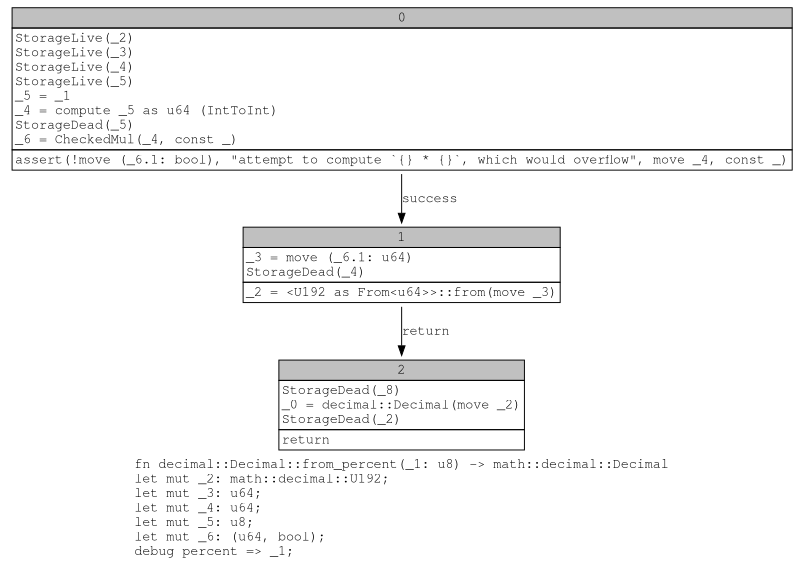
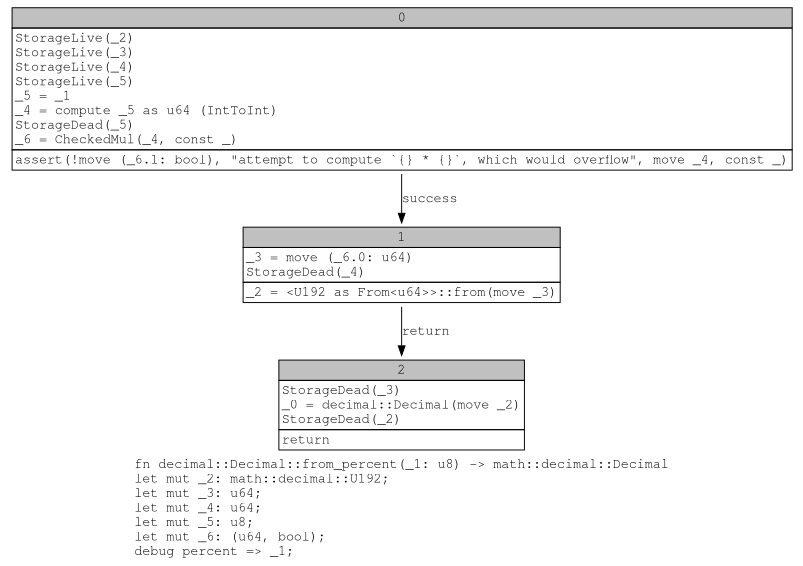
(330, 257) -> (330, 257)
(342, 390) -> (342, 390)
